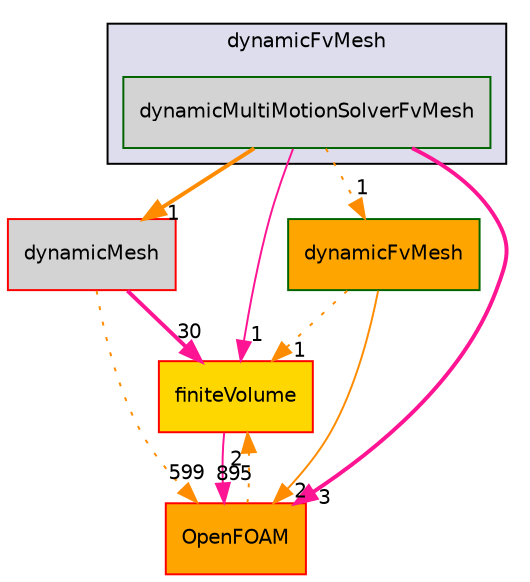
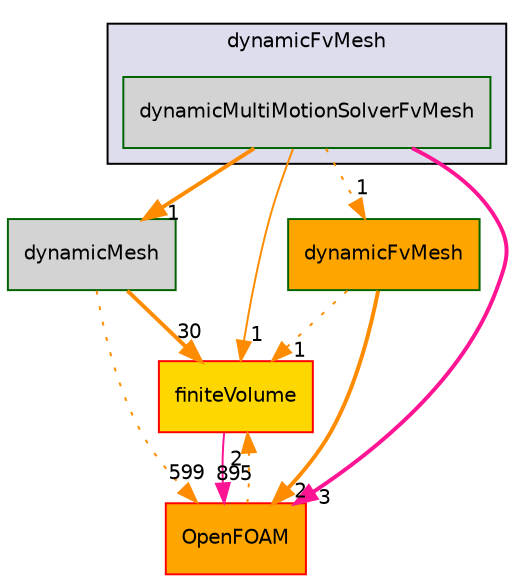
(263, 244) -> (263, 244)
(92, 255) -> (92, 255)
(157, 319) -> (157, 319)
(348, 397) -> (348, 397)
